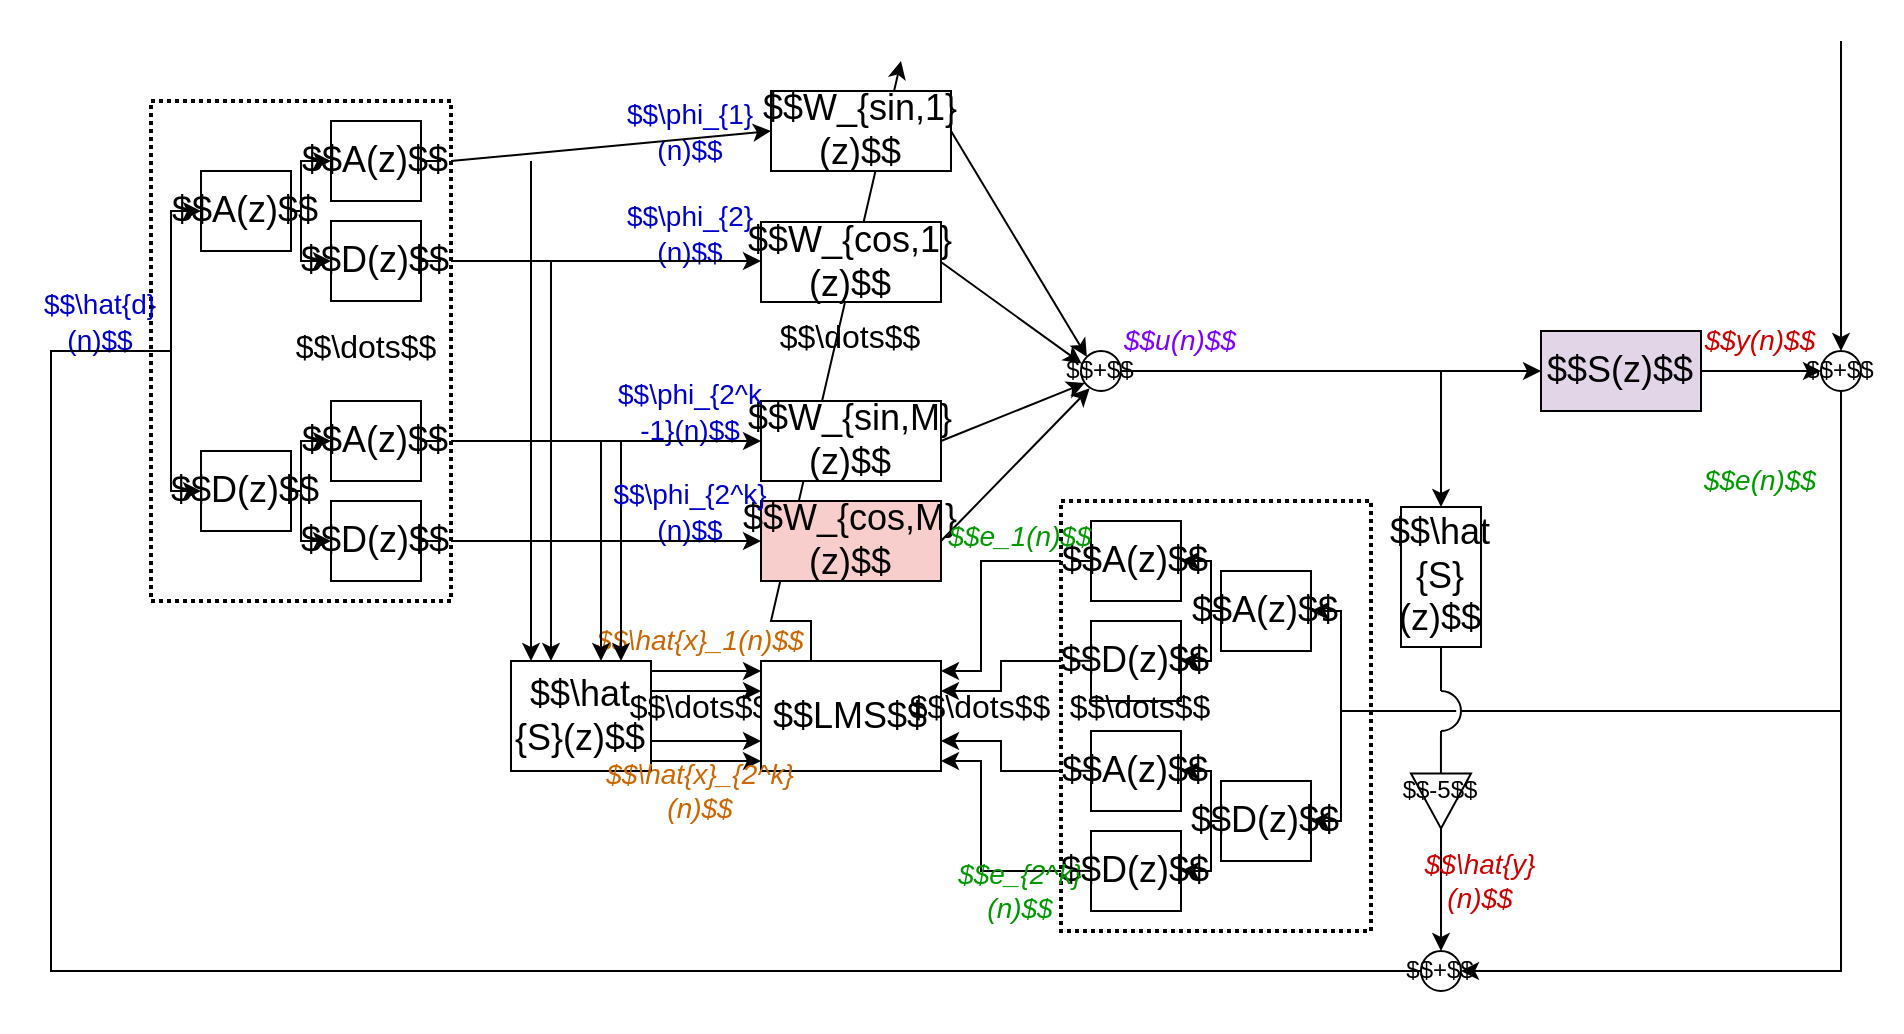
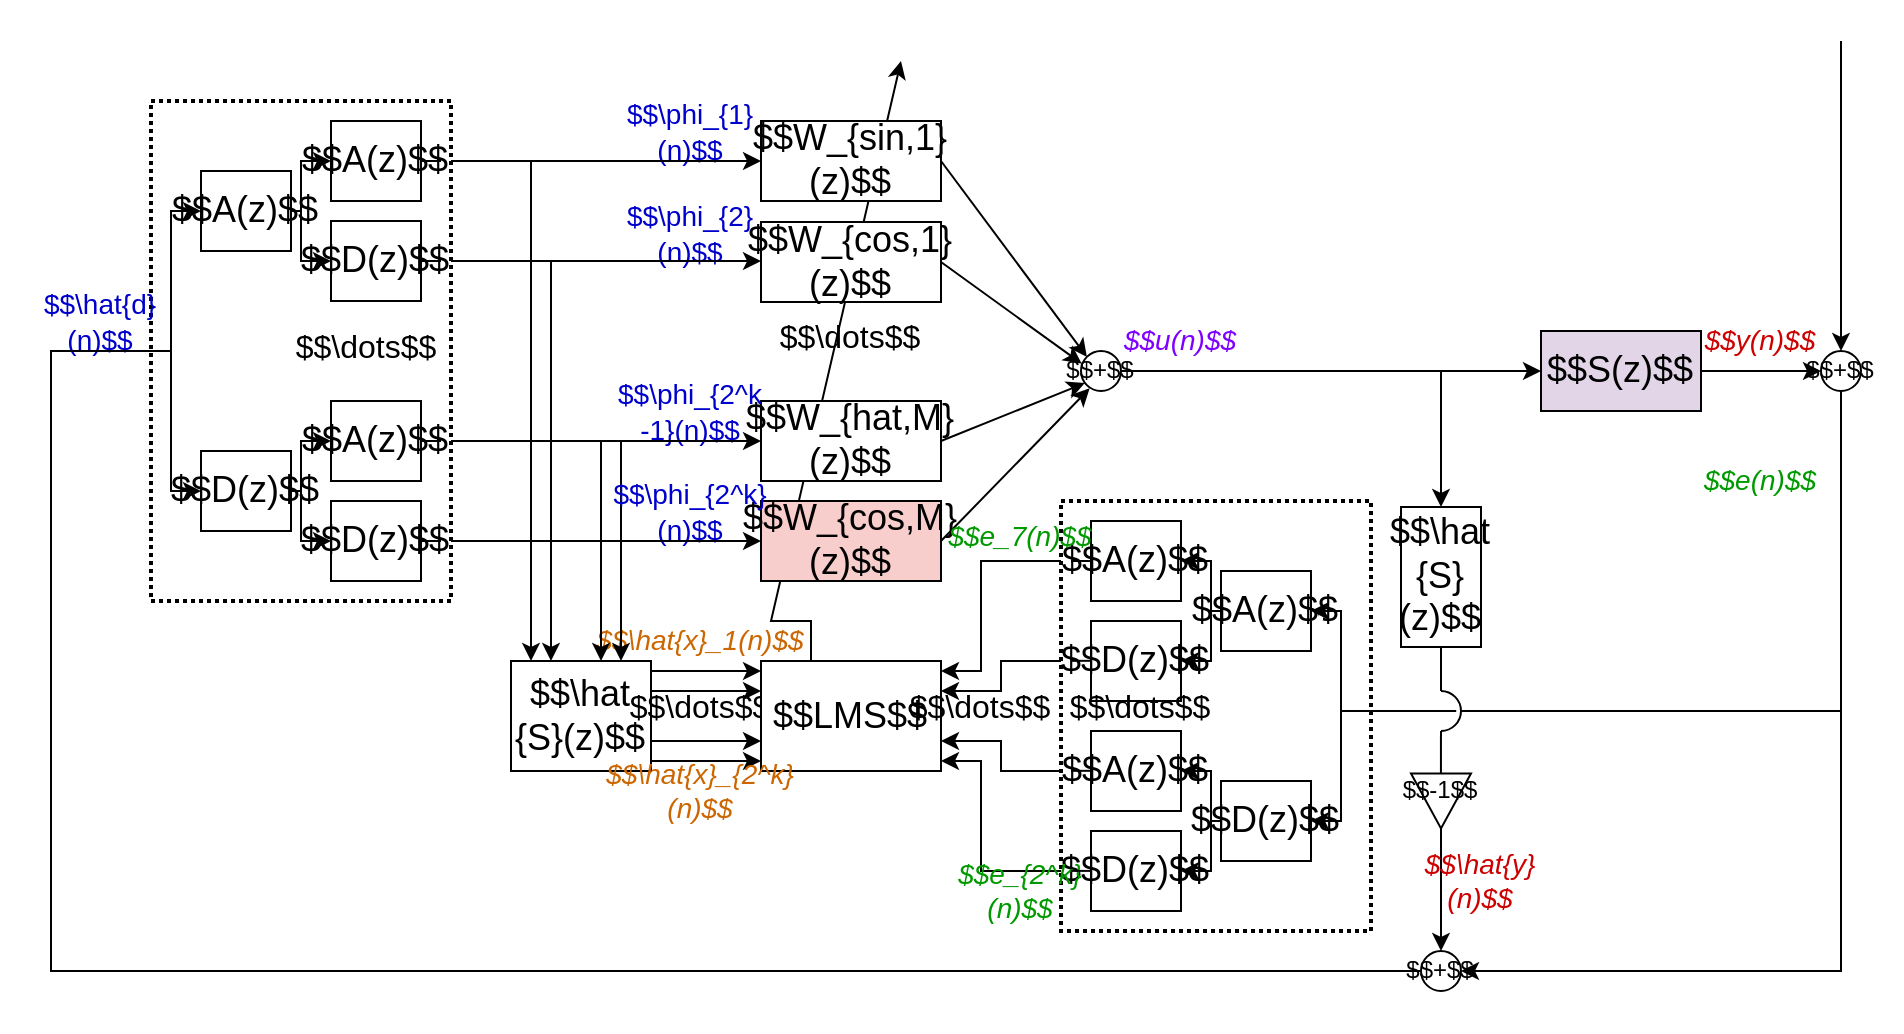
(861, 131) -> (851, 161)
(851, 441) -> (851, 441)
(1021, 537) -> (1021, 537)
(1441, 791) -> (1441, 791)
